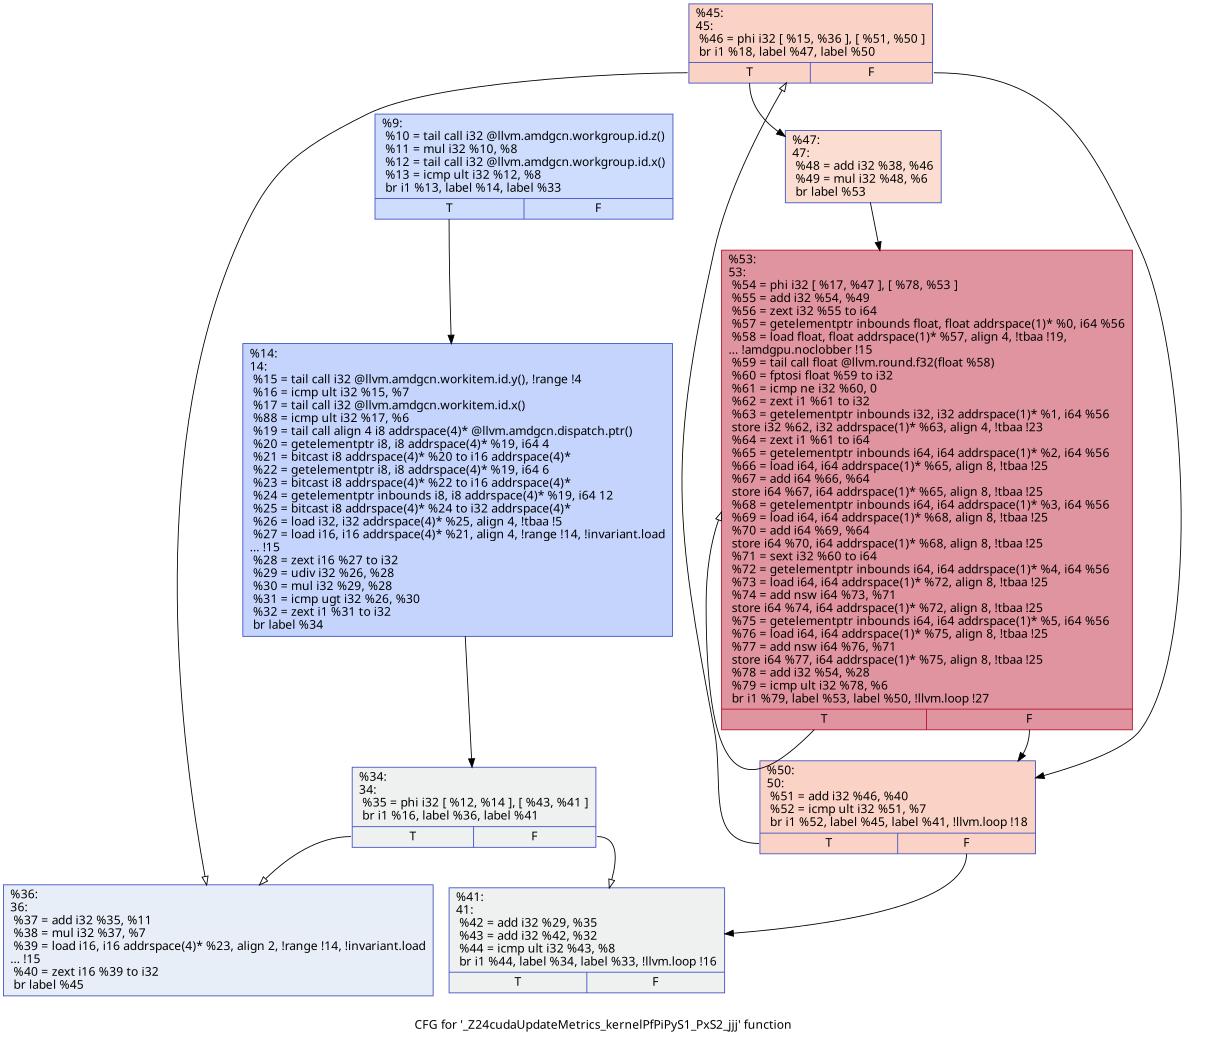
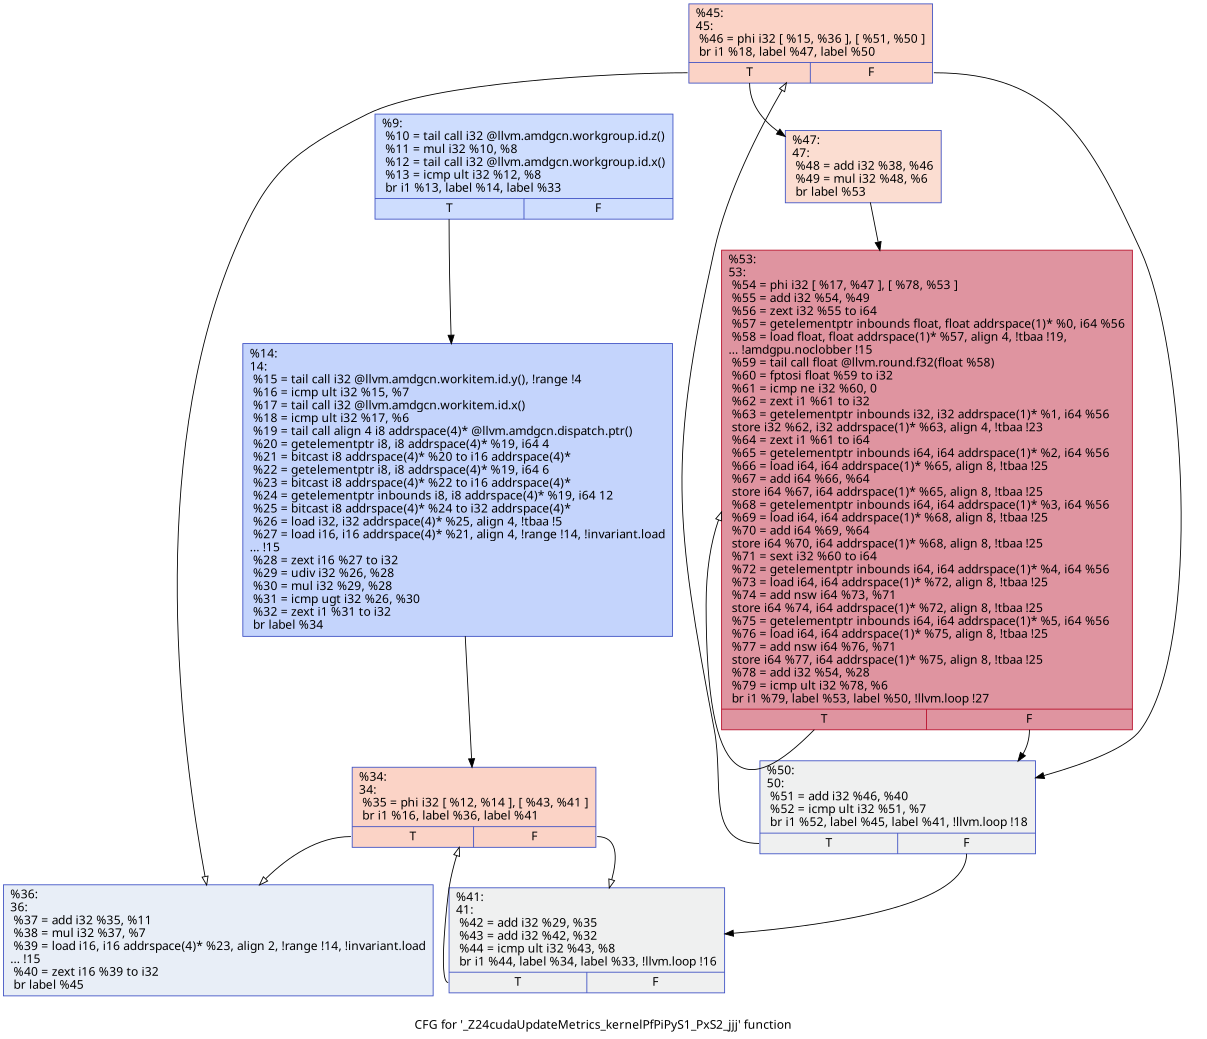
(330, 418) -> (330, 418)
(474, 807) -> (474, 807)
(898, 807) -> (898, 807)
none -> (446, 919)
